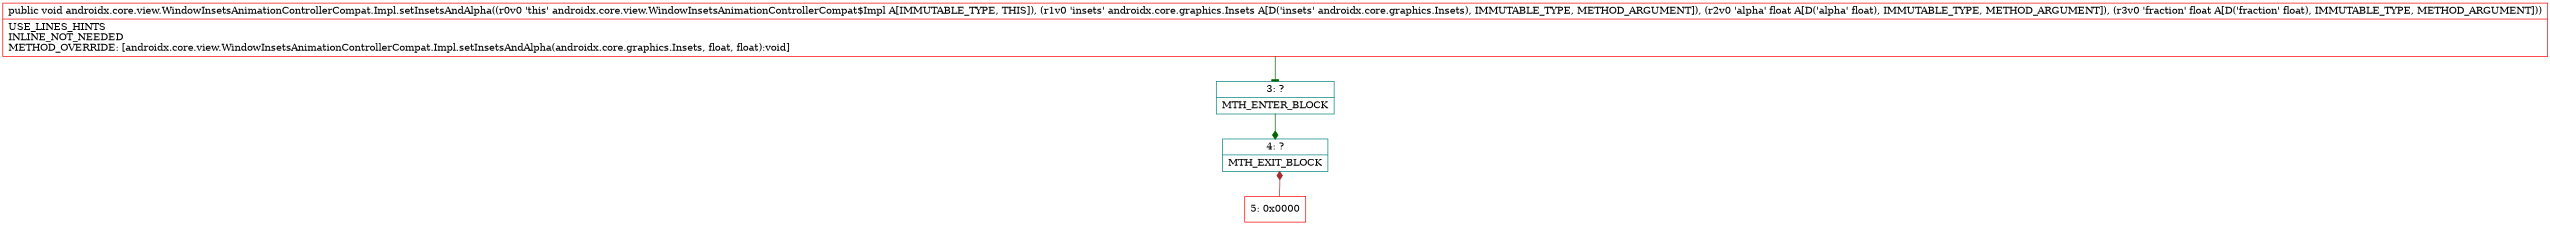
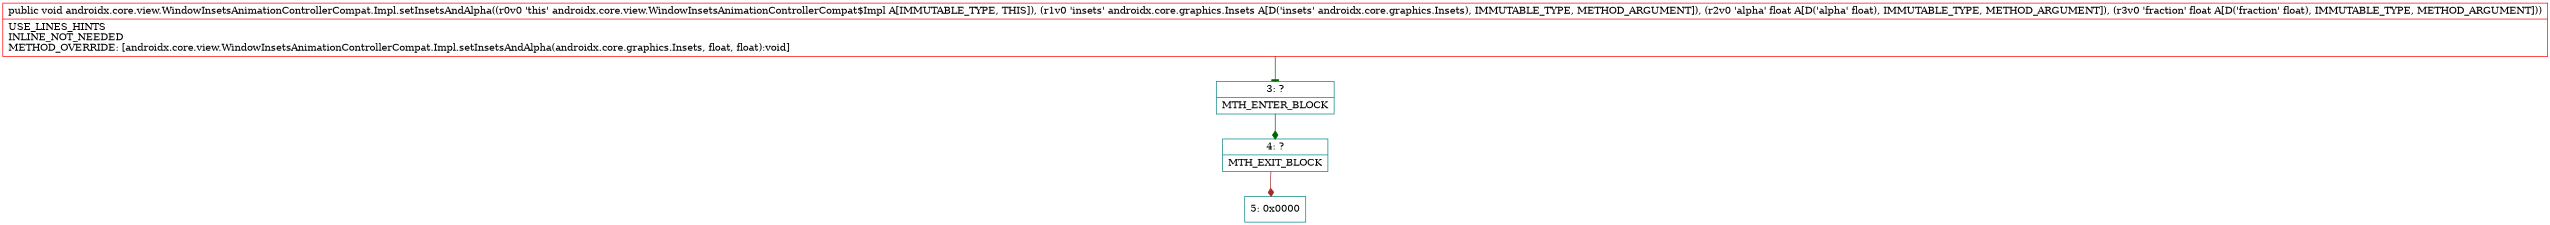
(1280, 188) -> (1271, 180)
(1275, 209) -> (1275, 209)
